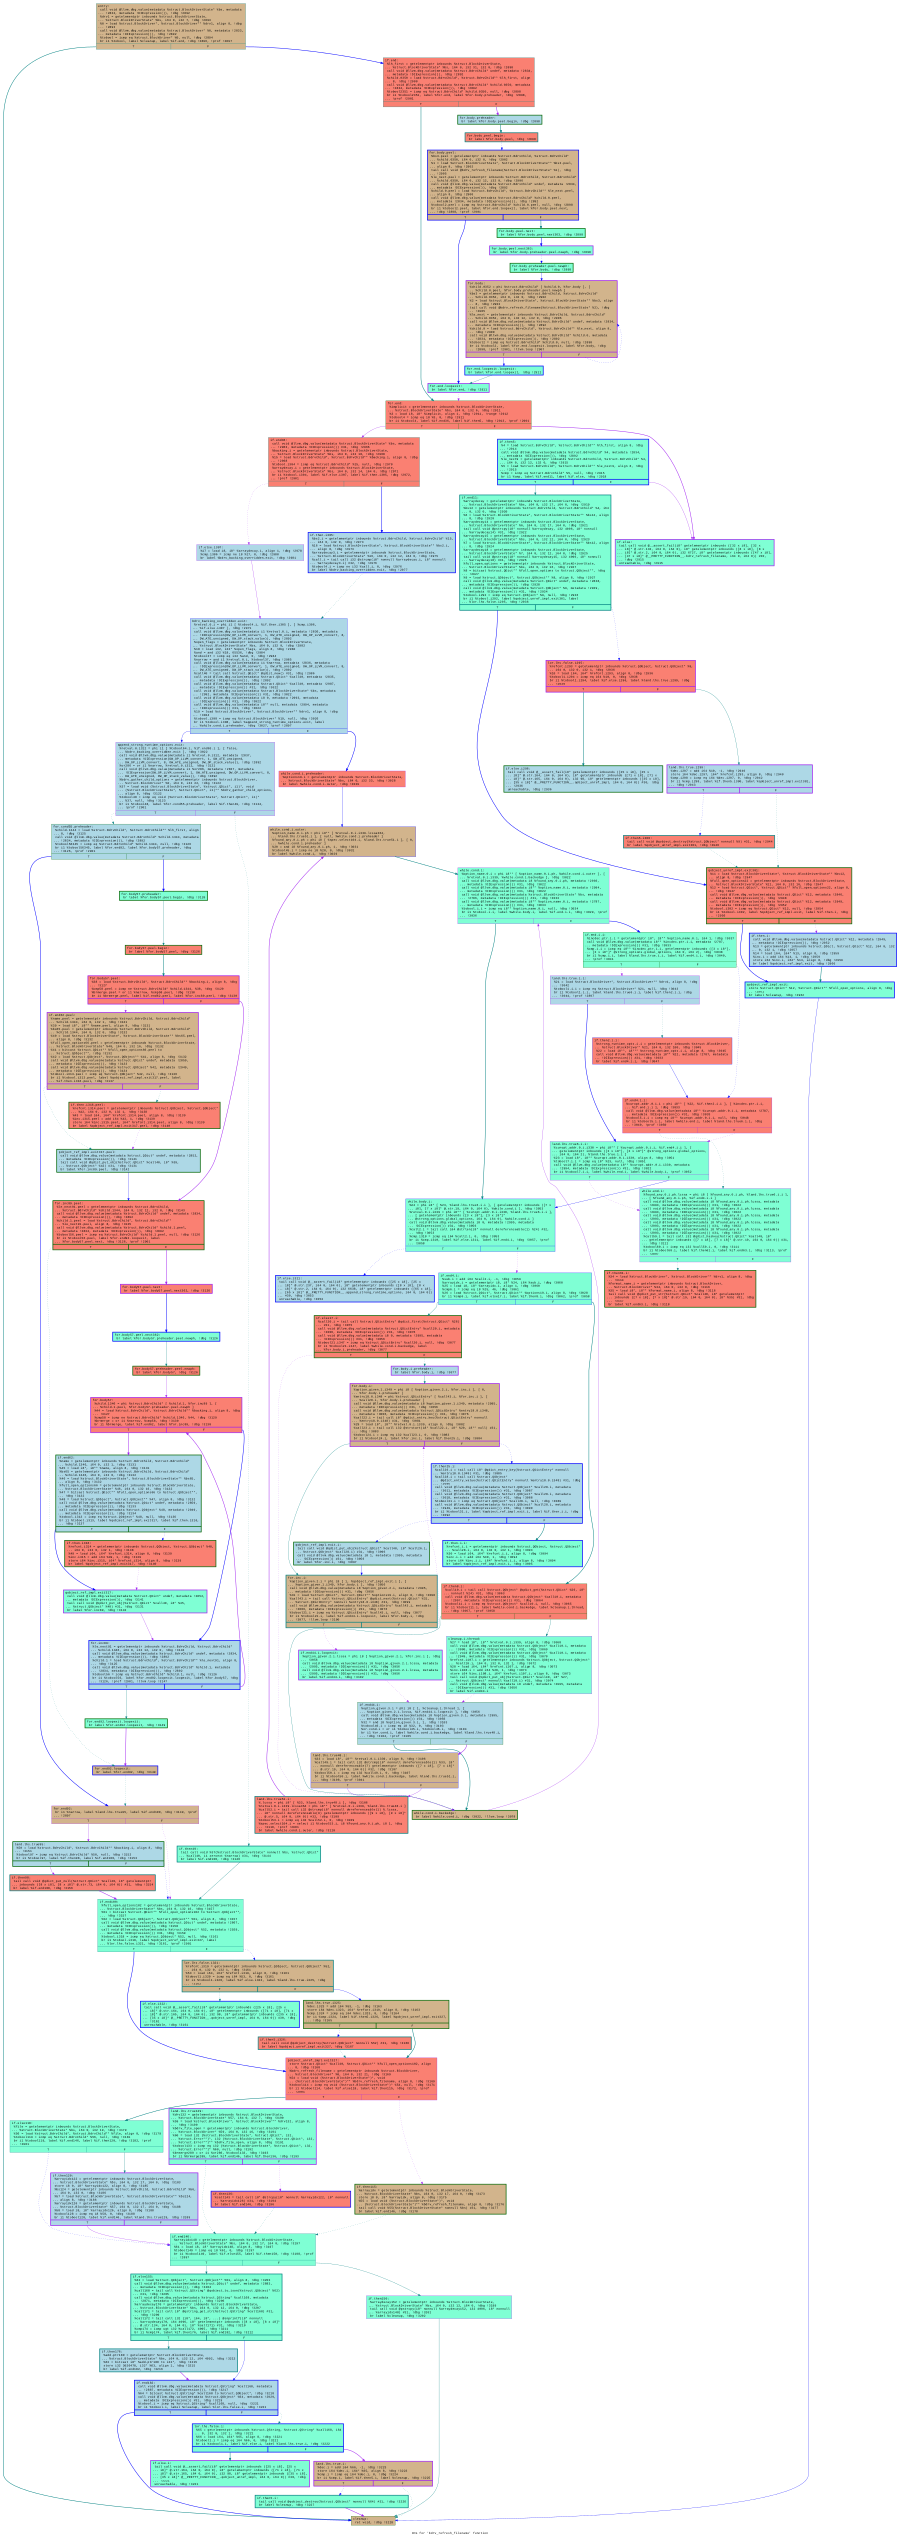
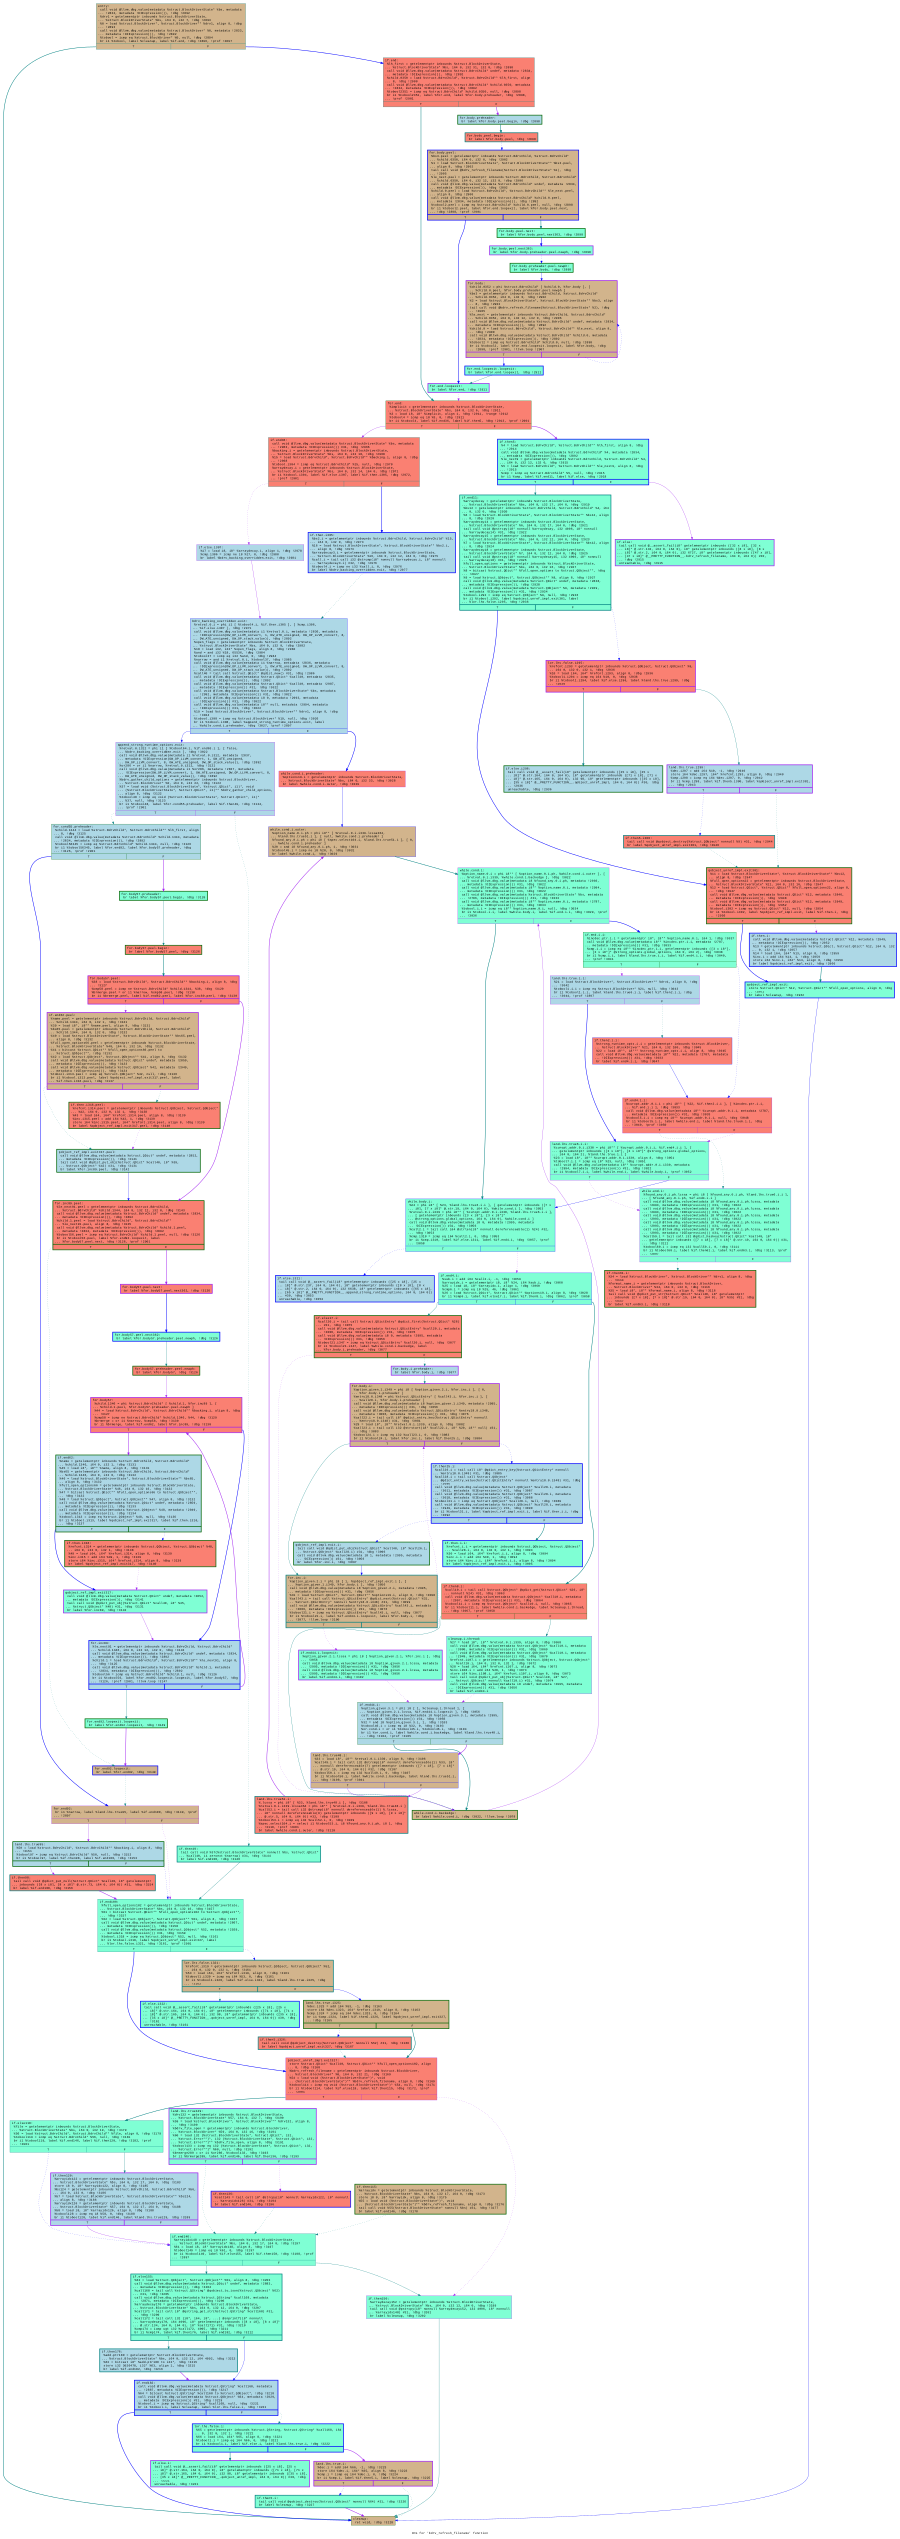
(647, 436) -> (545, 430)
(164, 874) -> (164, 874)
(406, 2142) -> (515, 2184)
